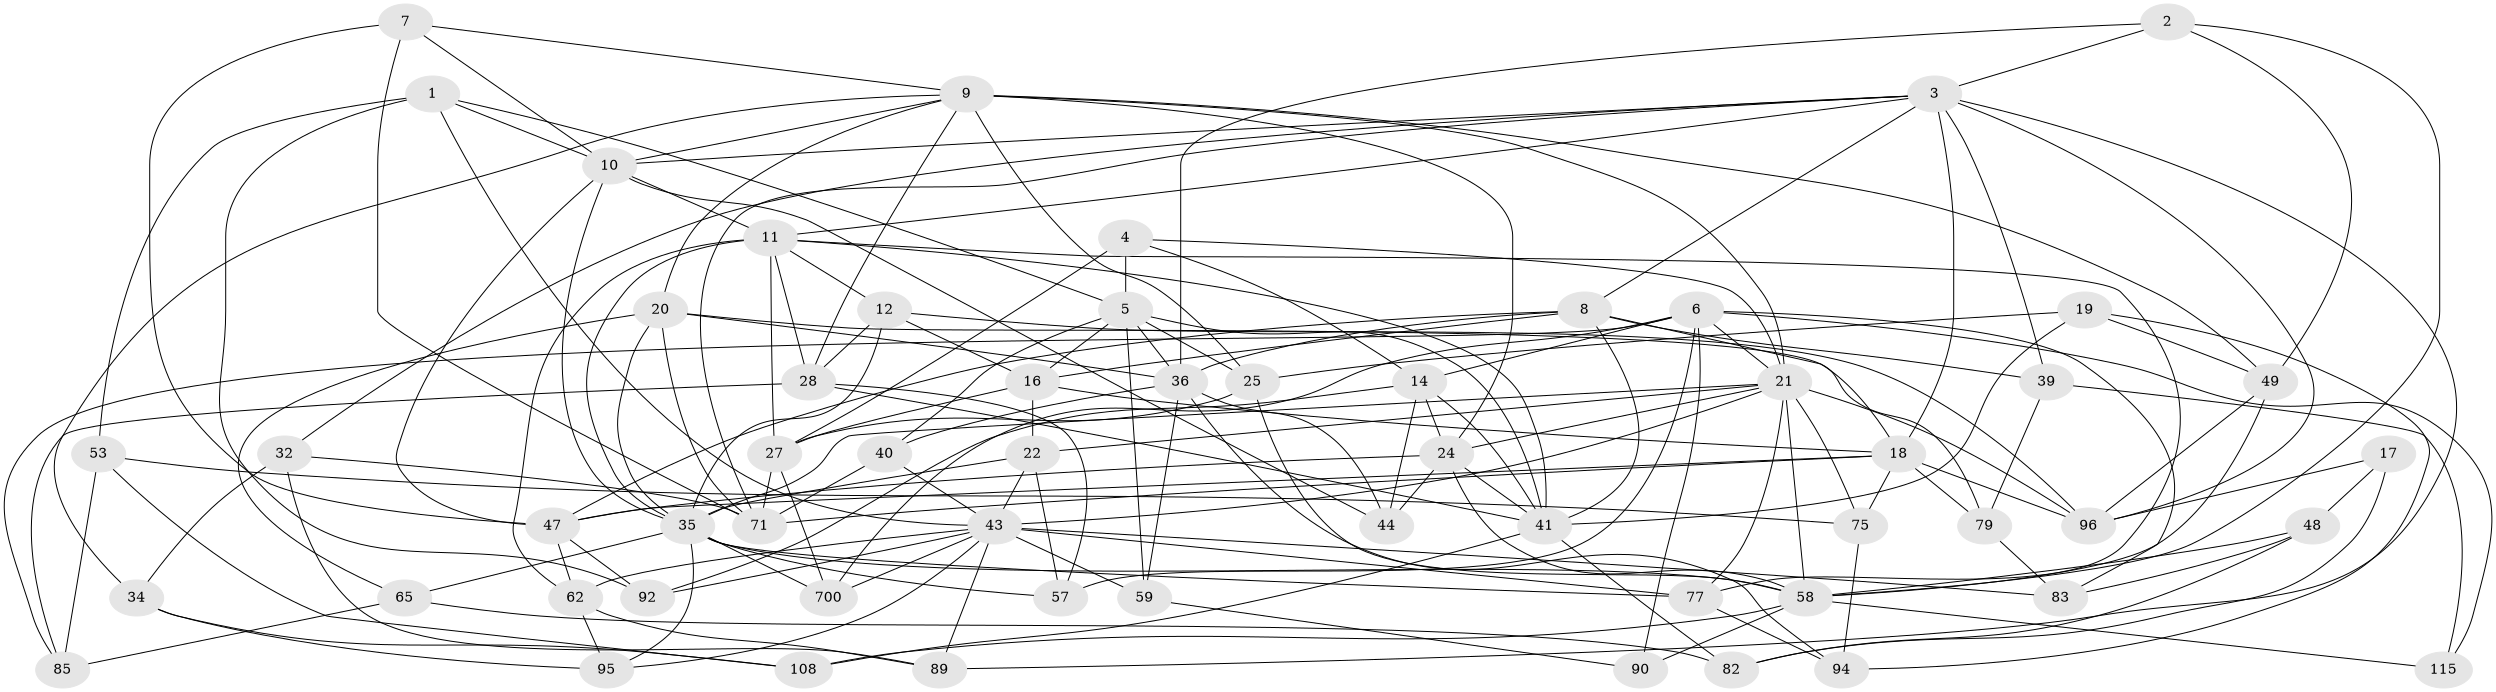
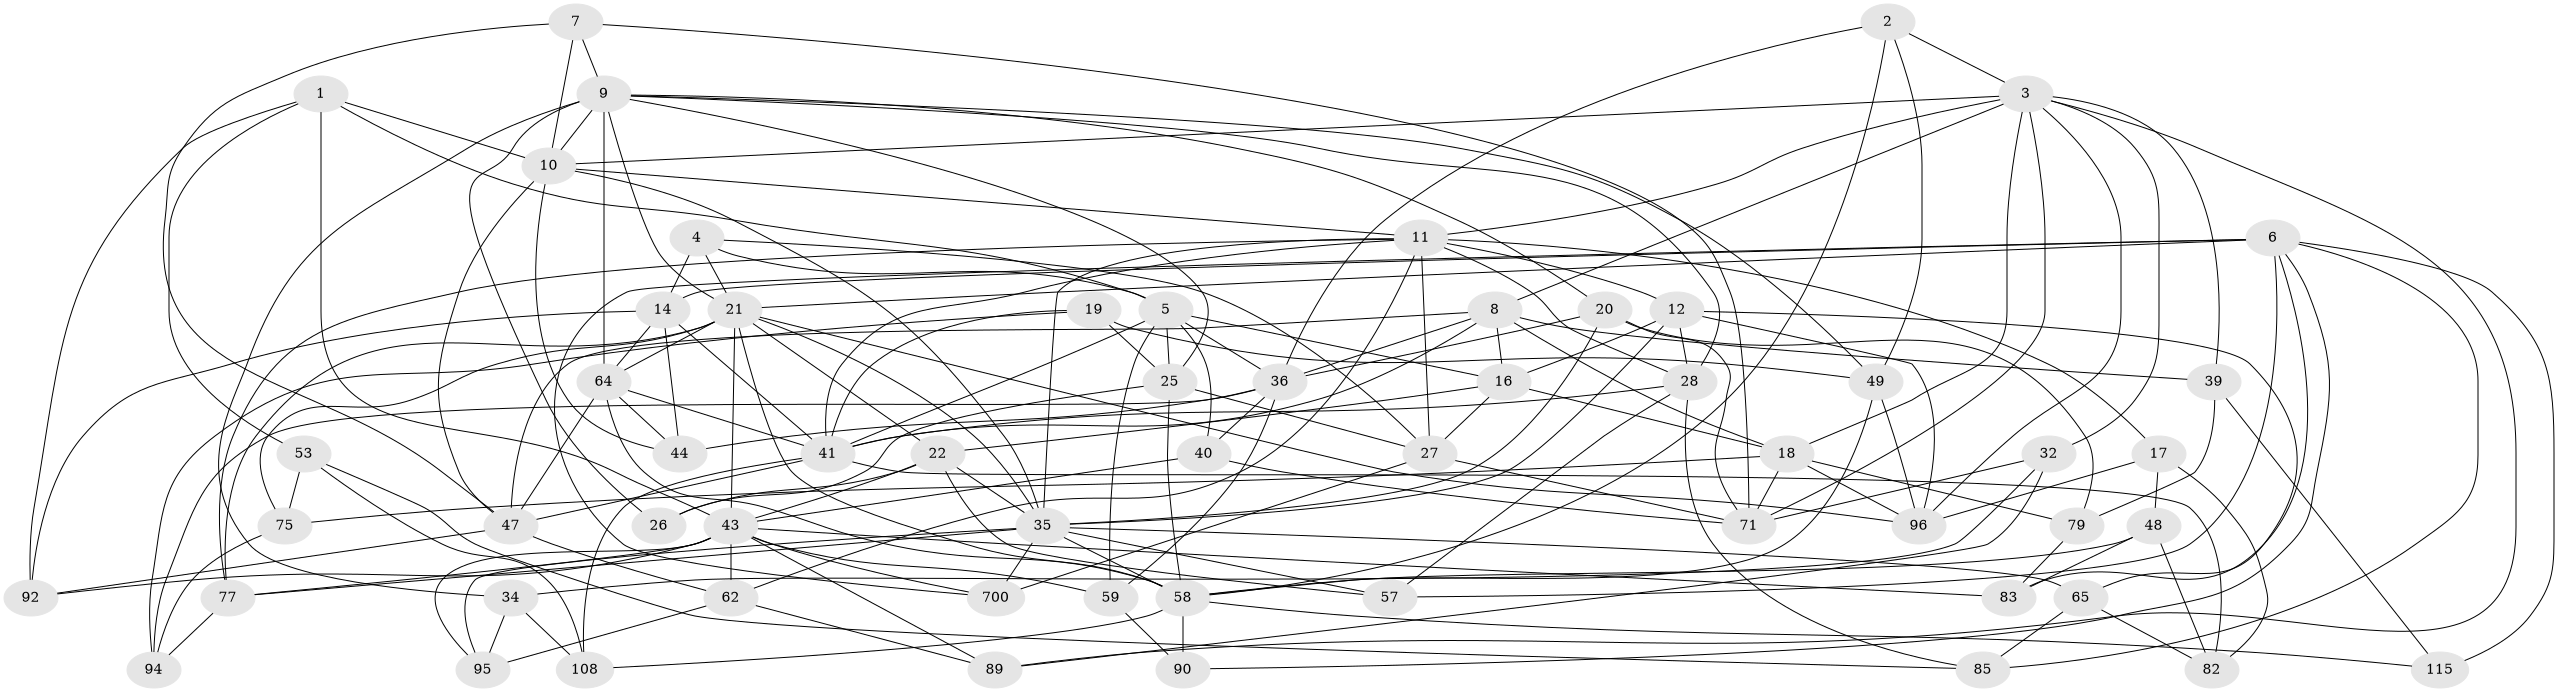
none -> (1814, 287)
(326, 389) -> (2165, 340)
(1447, 454) -> (604, 382)
(1224, 483) -> (703, 483)
none -> (659, 526)
